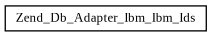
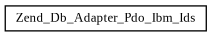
(106, 18) -> (106, 18)
